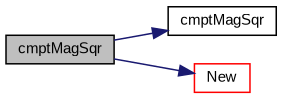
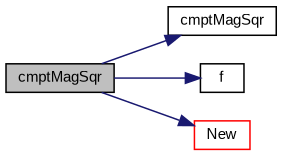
none -> (222, 78)
